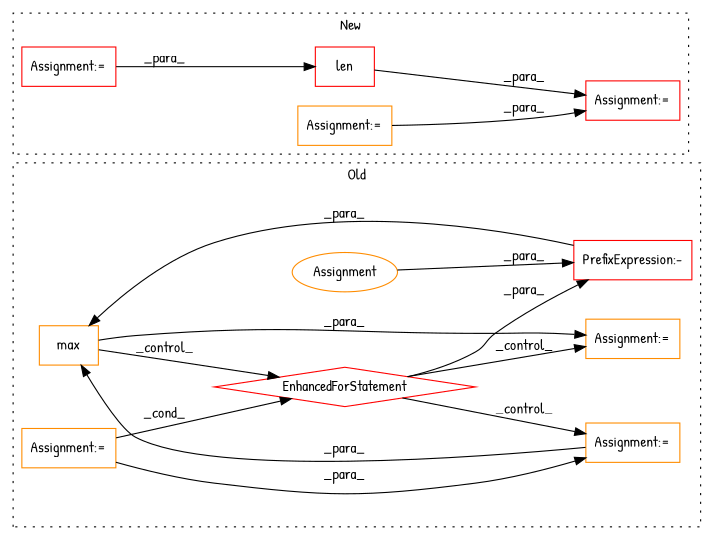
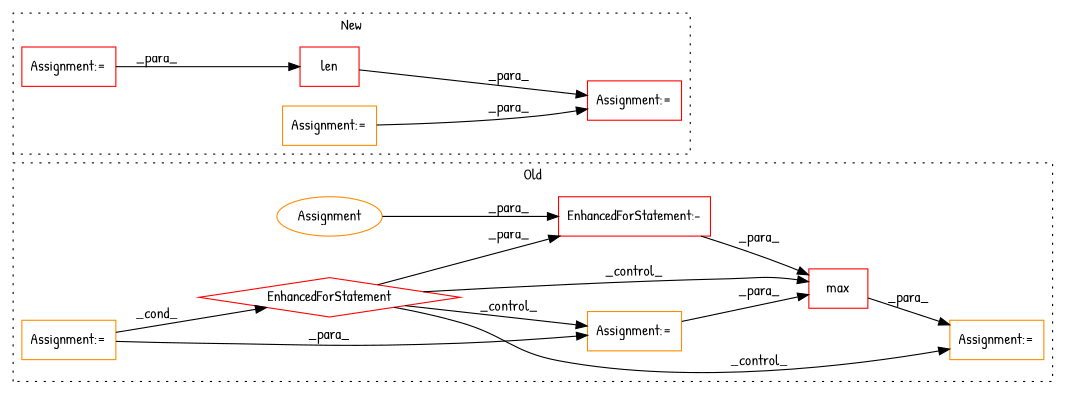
(633, 260) -> (634, 216)
(69, 345) -> (838, 289)
(183, 363) -> (610, 283)
